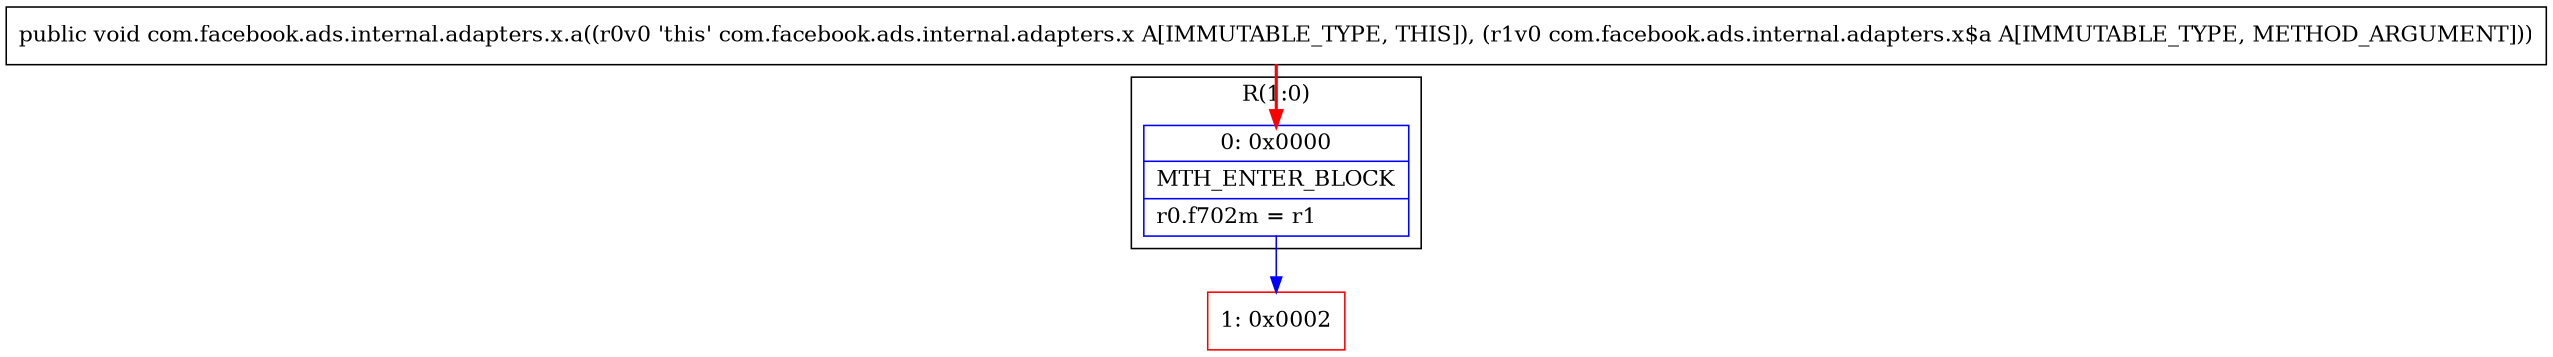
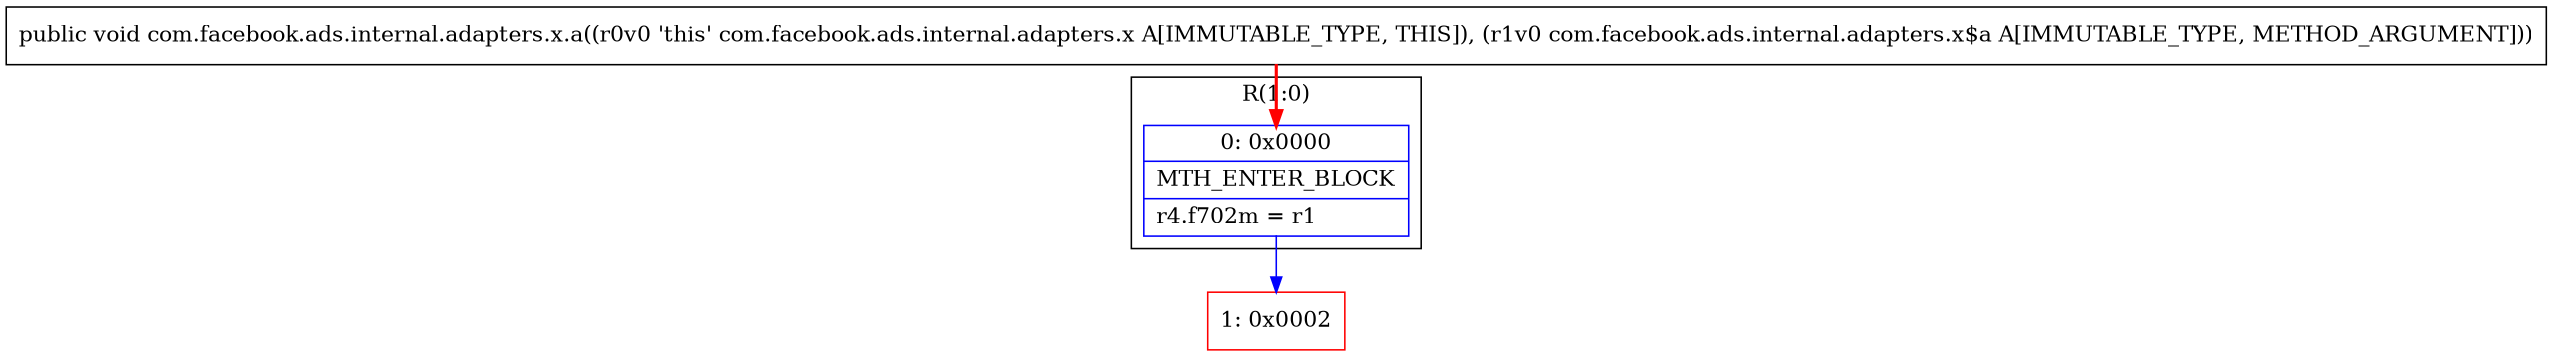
(1237, 217) -> (1237, 217)
